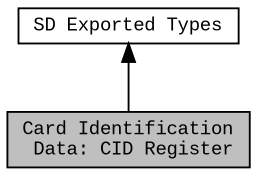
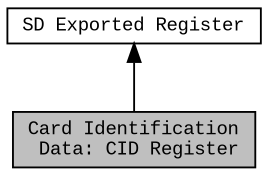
(129, 26) -> (134, 26)
